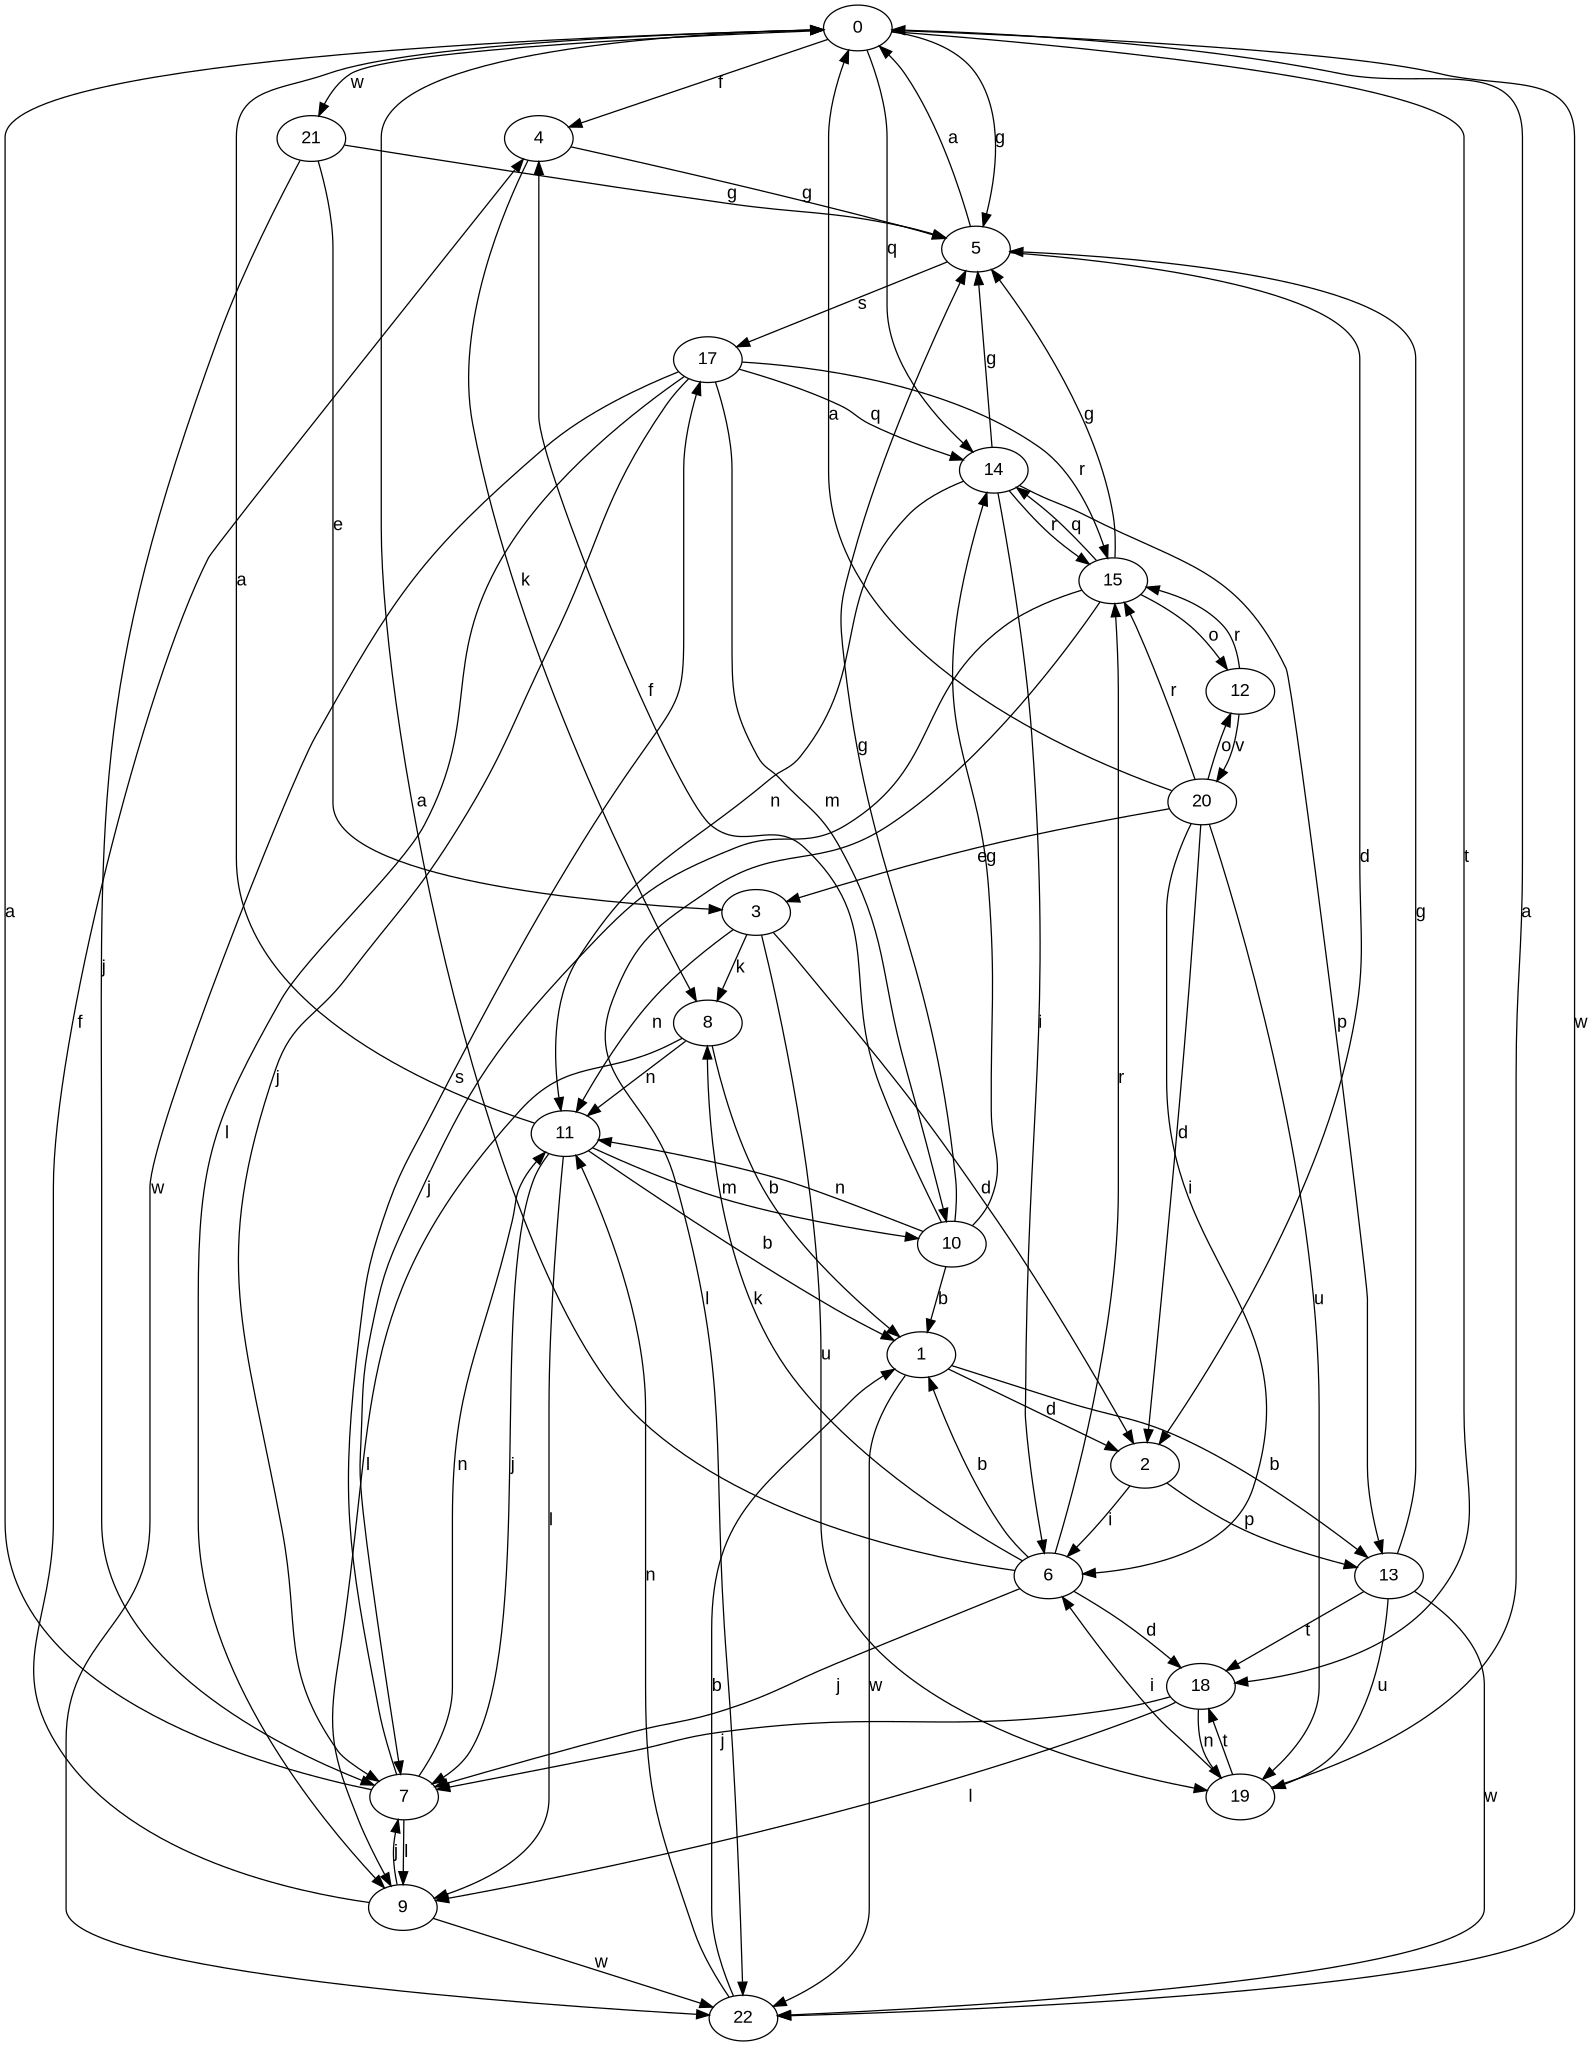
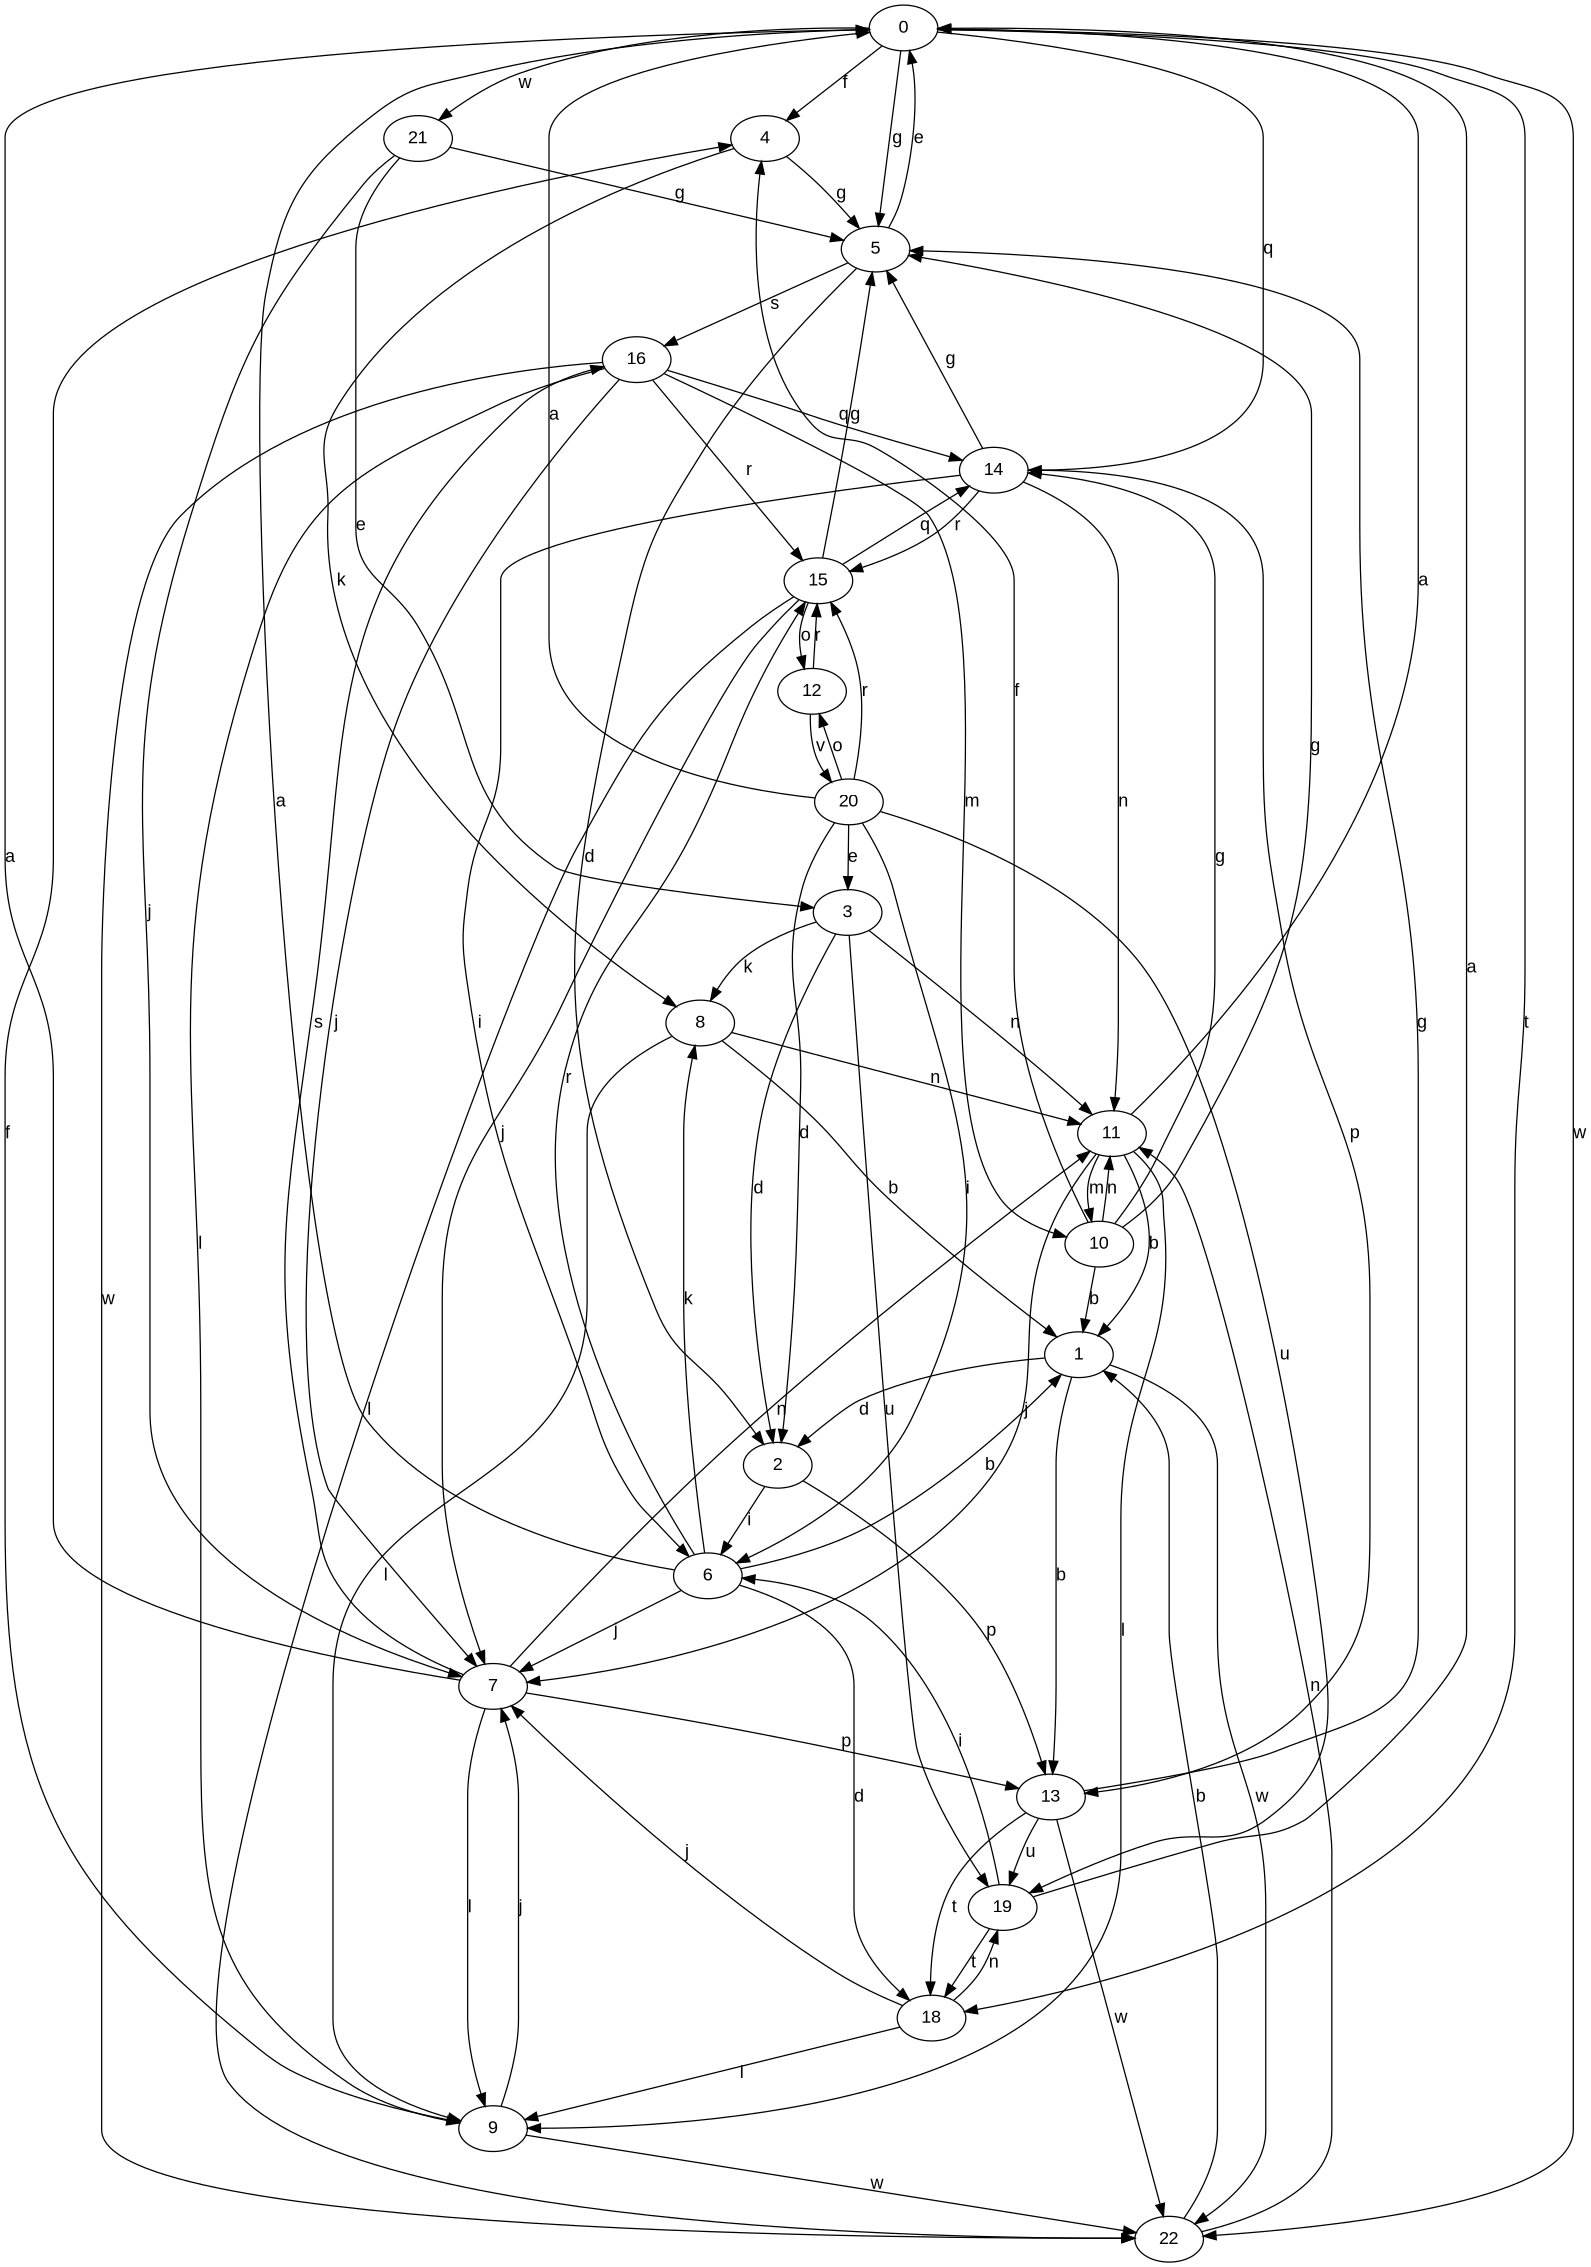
(953, 139) -> (919, 139)
(708, 360) -> (637, 360)
none -> (767, 1735)
